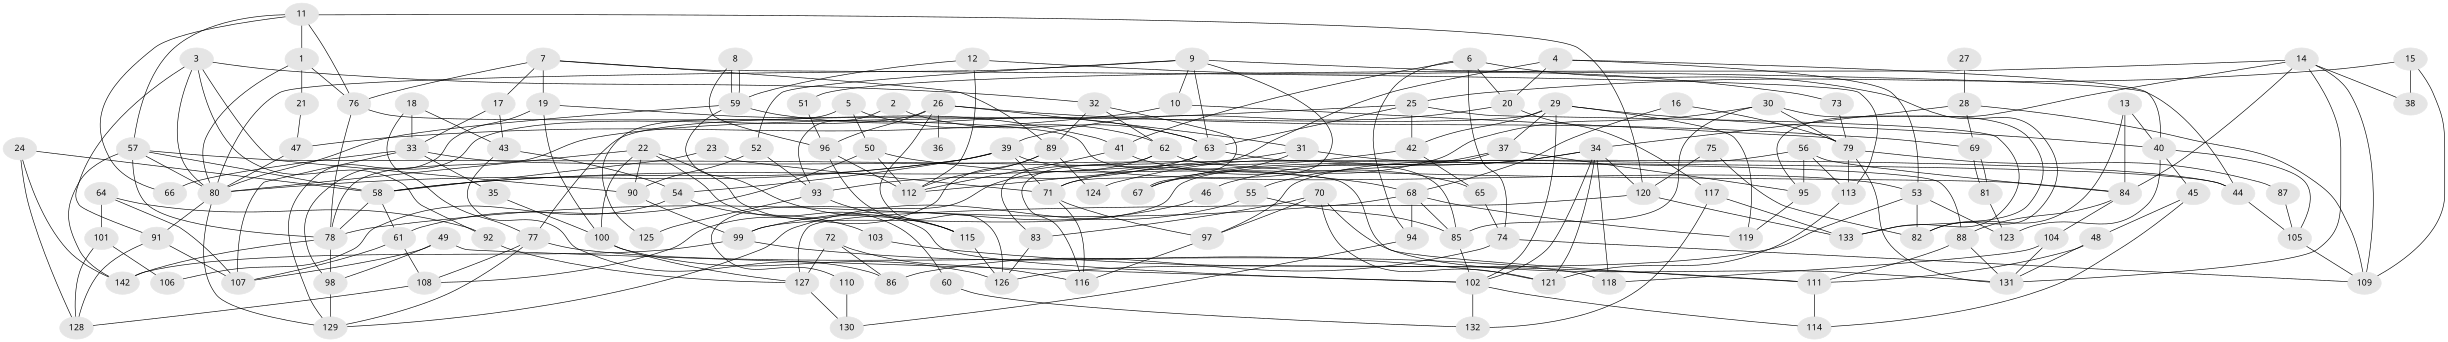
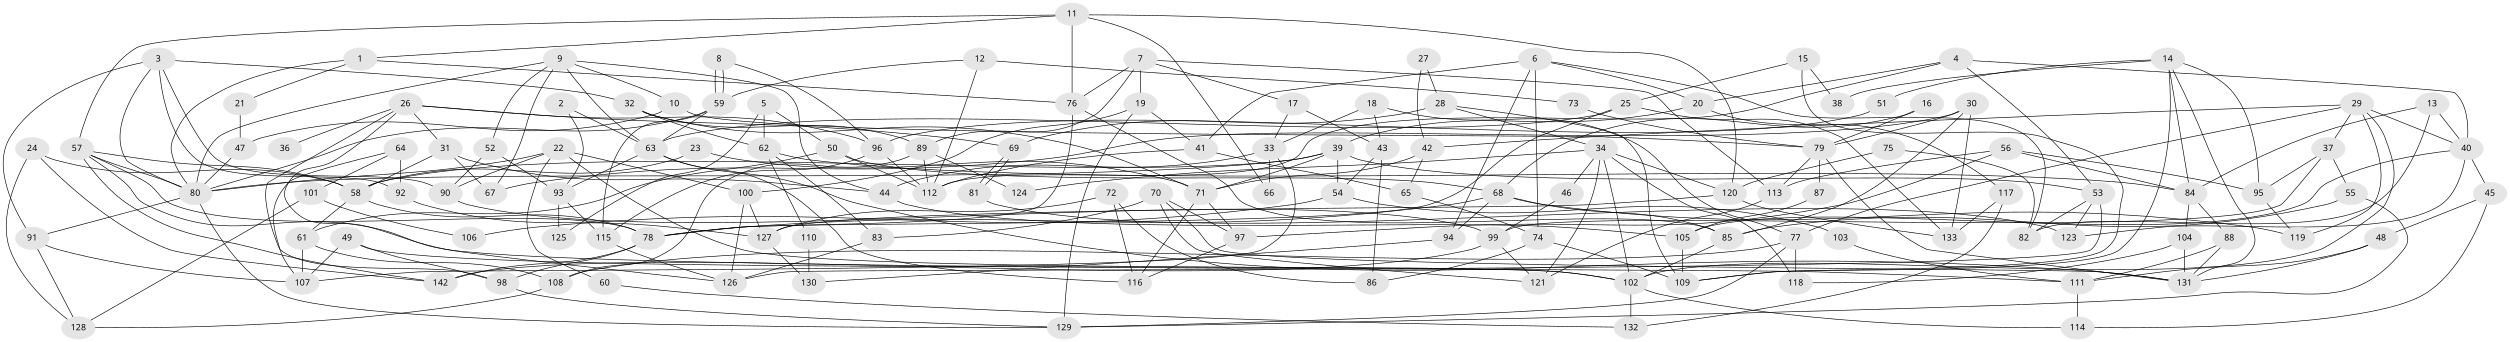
(1412, 129) -> (1417, 104)
(1800, 169) -> (1221, 263)
(493, 194) -> none
